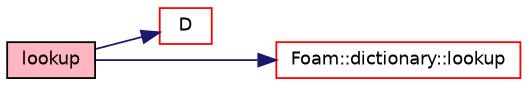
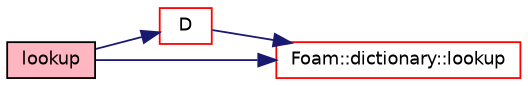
none -> (243, 35)
